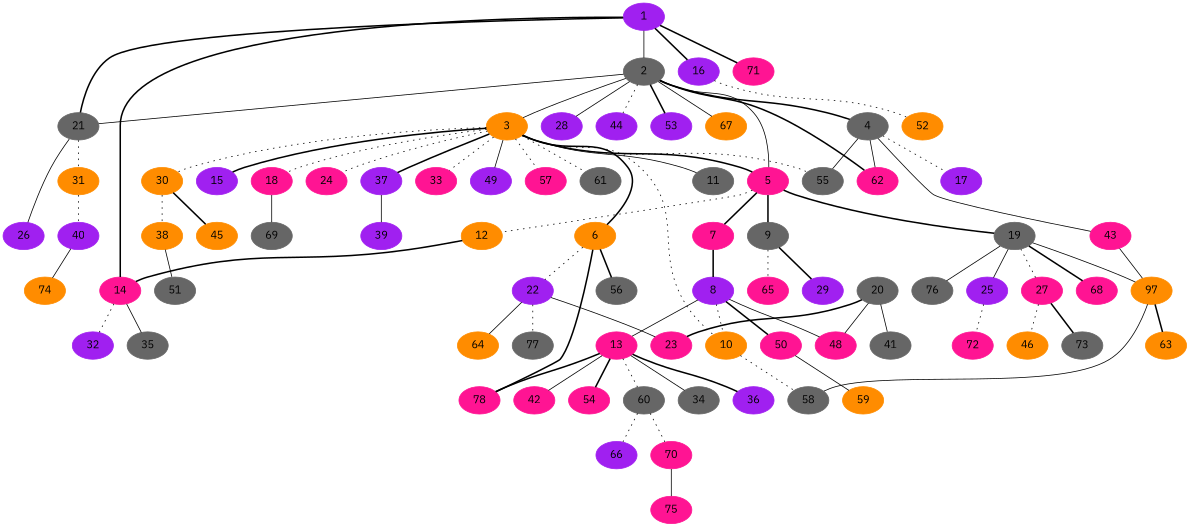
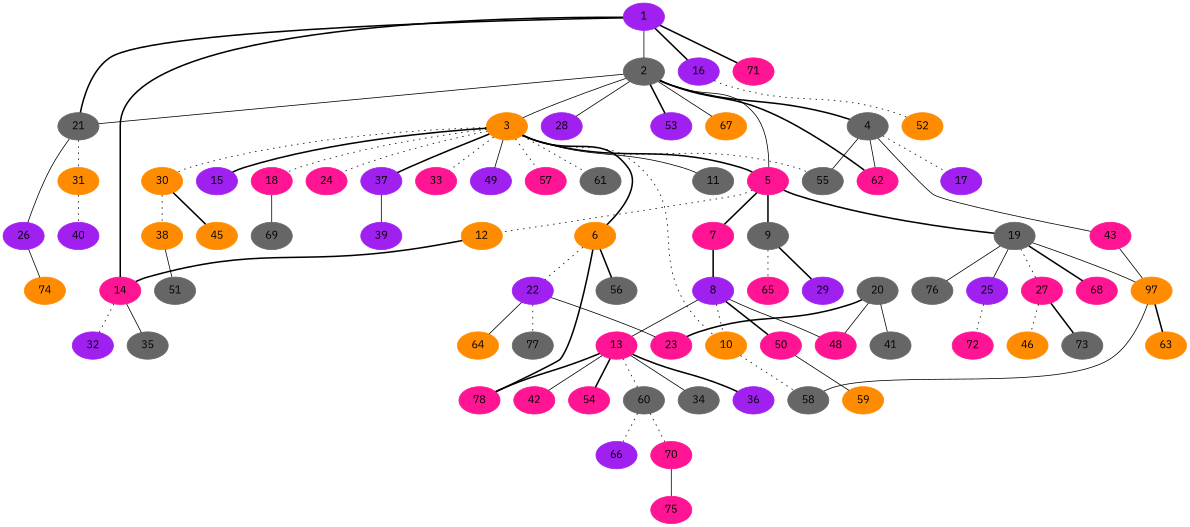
(616, 126) -> none
(62, 263) -> (34, 263)
